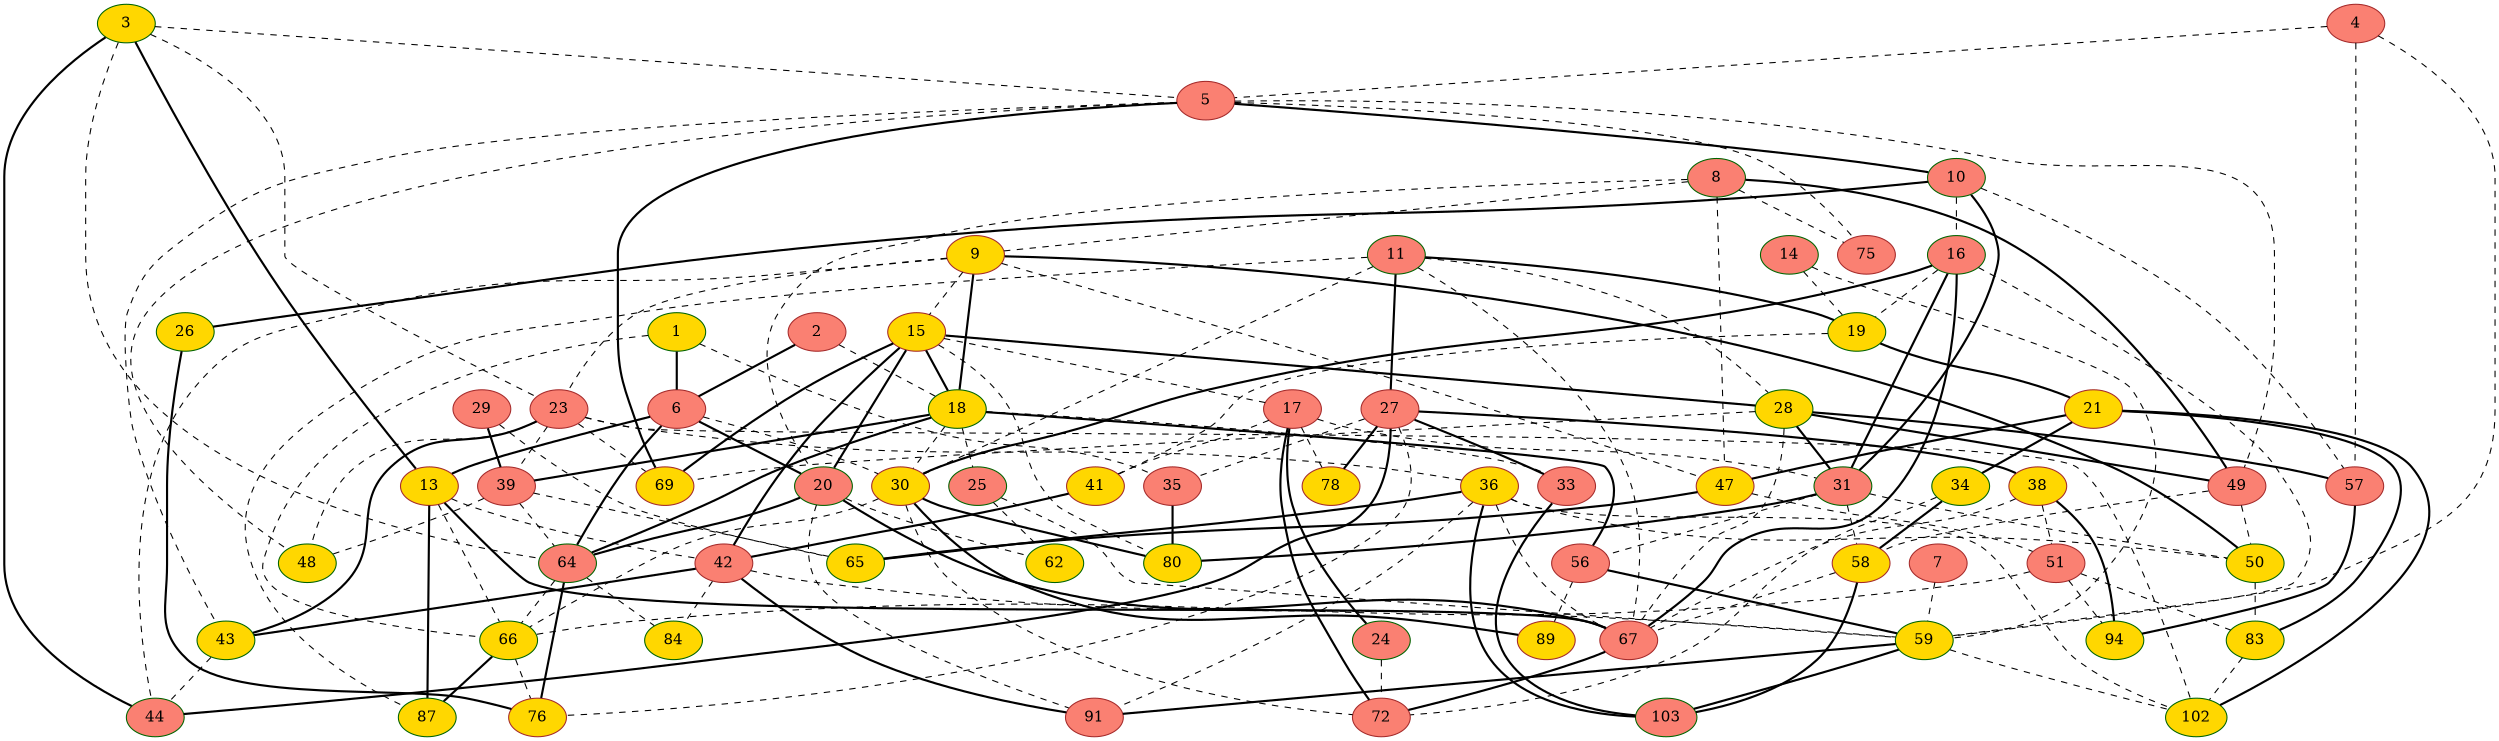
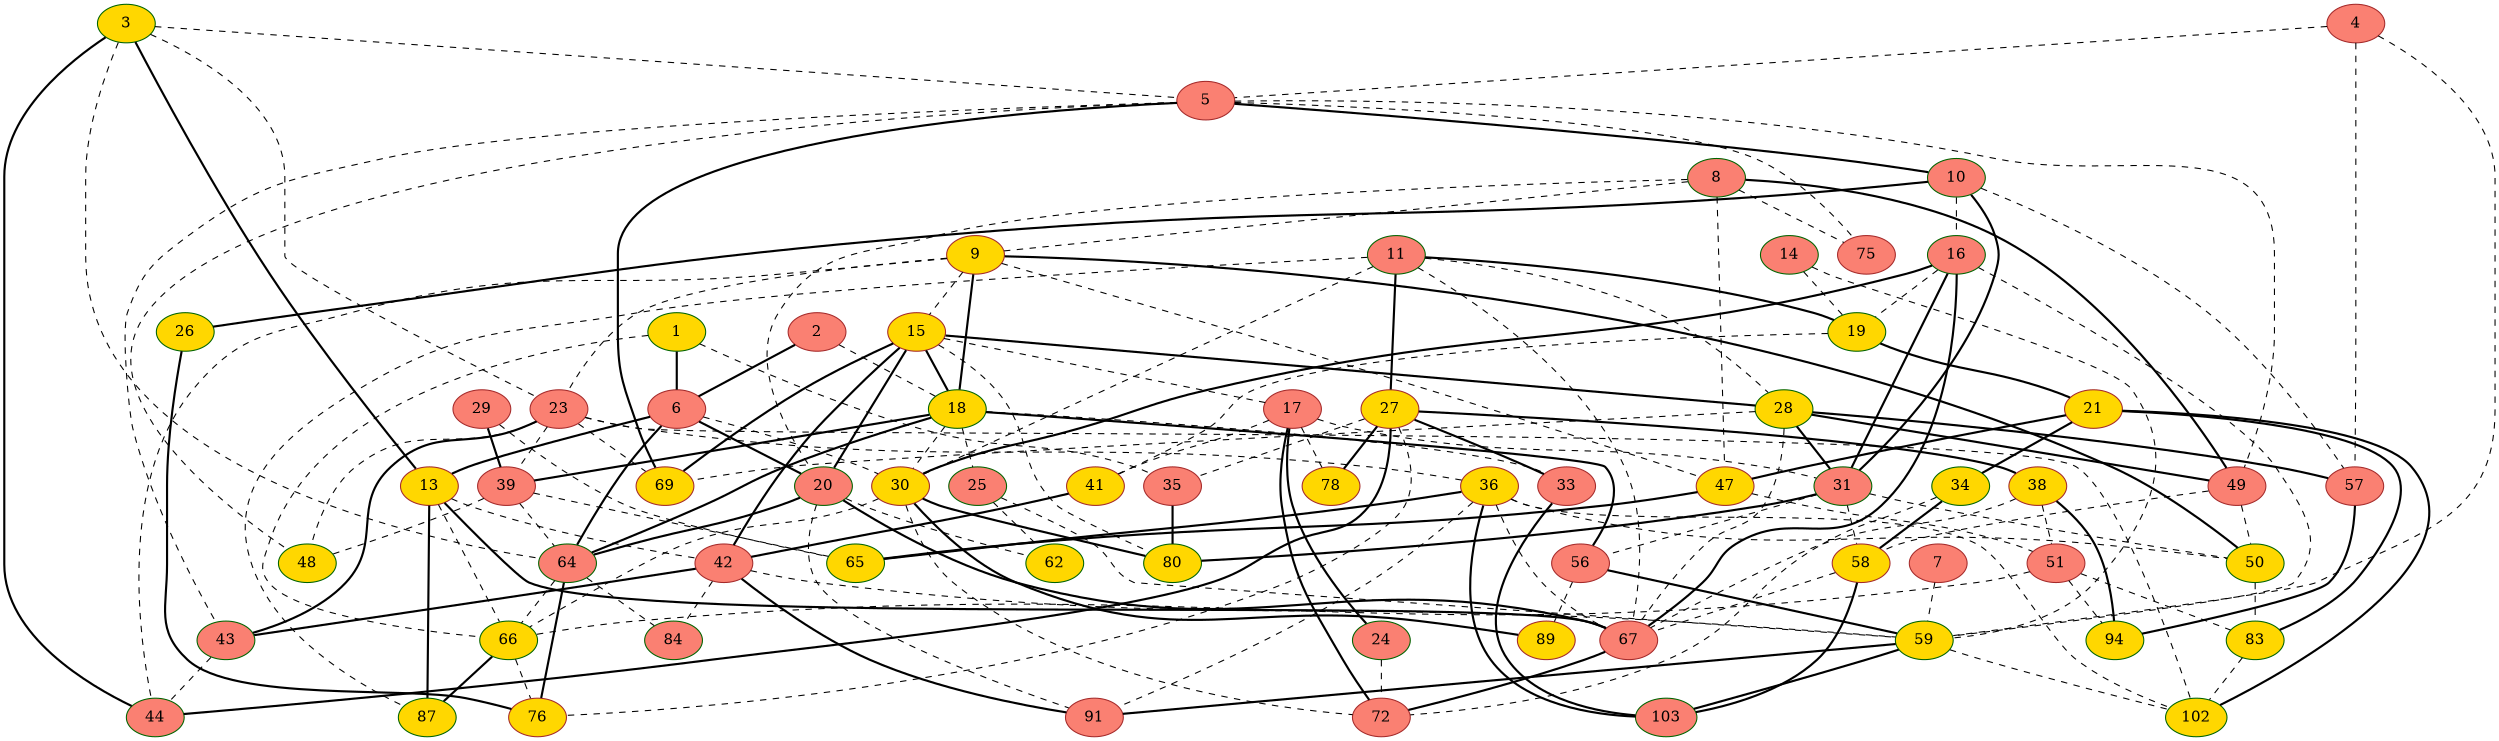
(1390, 409) -> (1390, 409)
(226, 640) -> (226, 640)
(674, 640) -> (674, 640)
